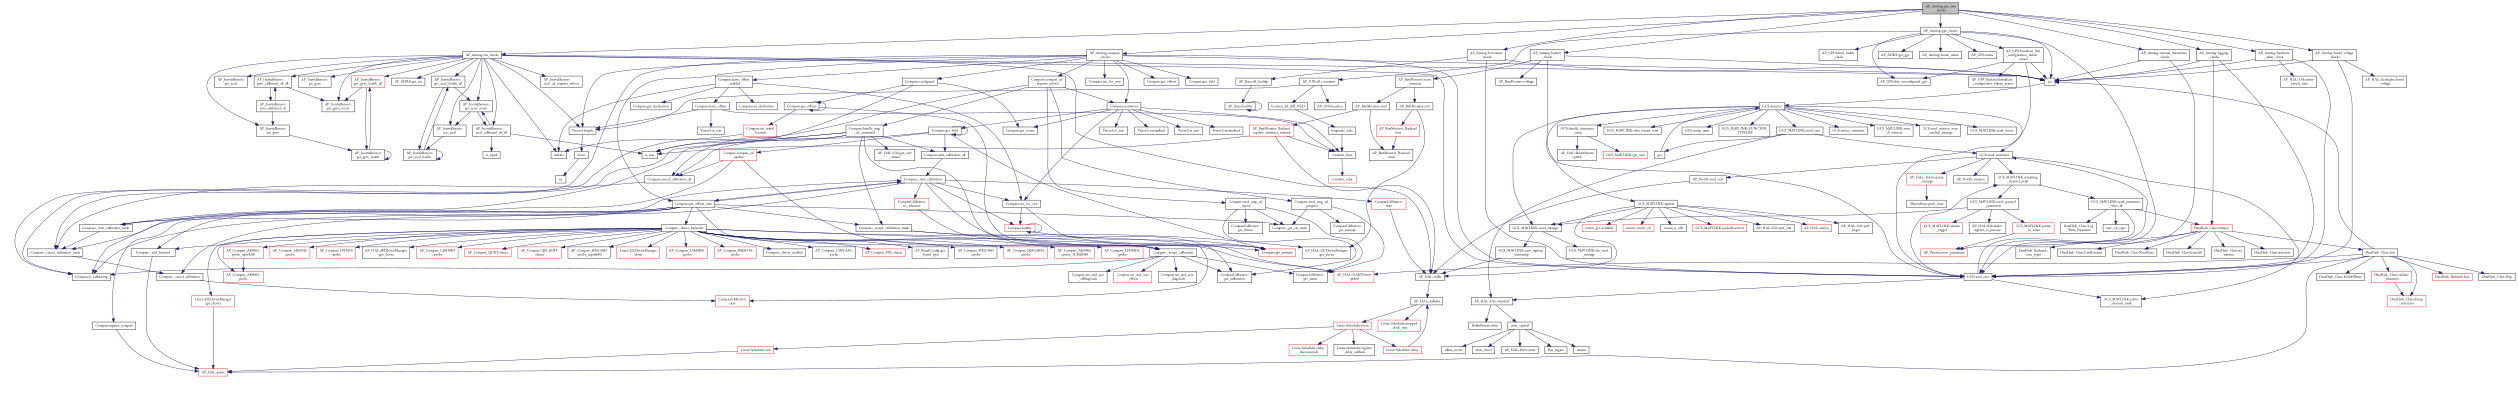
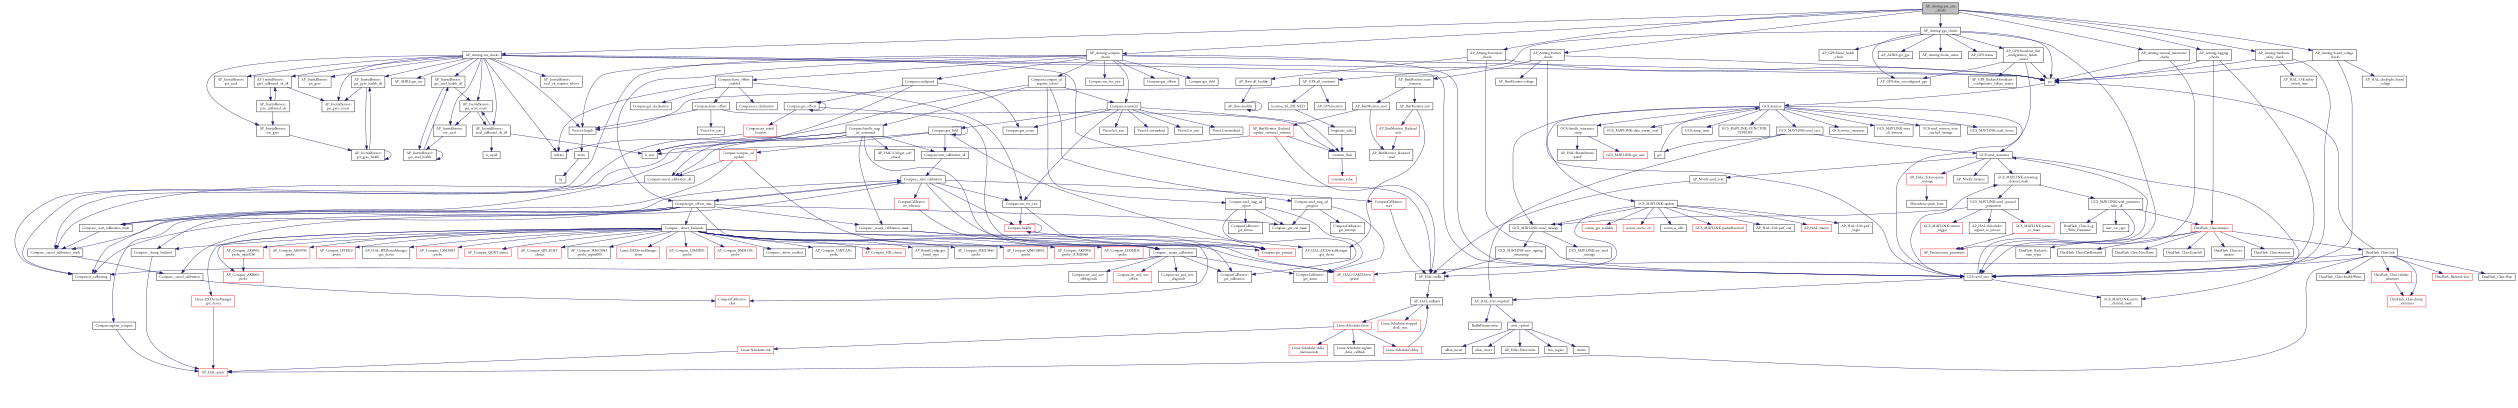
(368, 82) -> (368, 82)
(153, 253) -> (153, 253)
